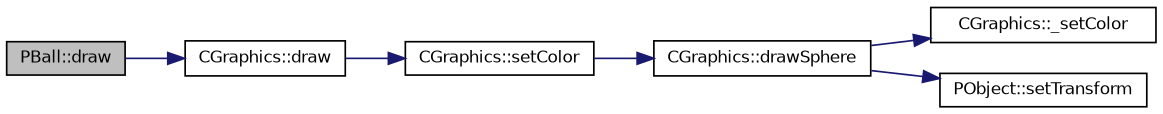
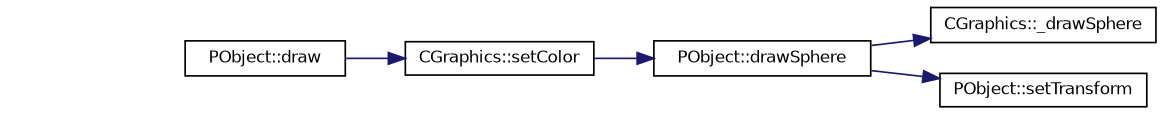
(1043, 25) -> (1043, 25)
(66, 58) -> none
(265, 58) -> (265, 58)
(762, 58) -> (762, 58)
